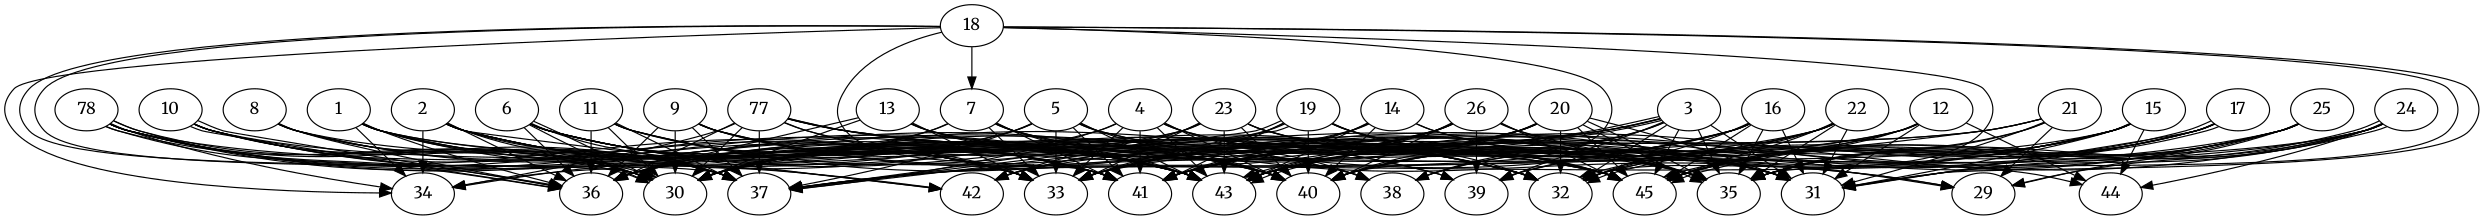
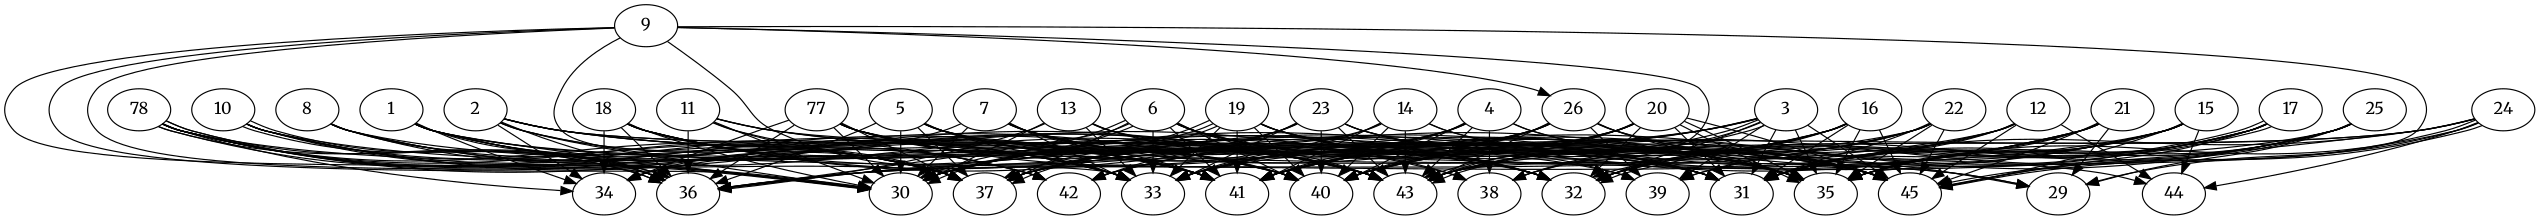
(972, 62) -> (642, 148)
(1154, 152) -> (1239, 52)
none -> (1484, 152)
